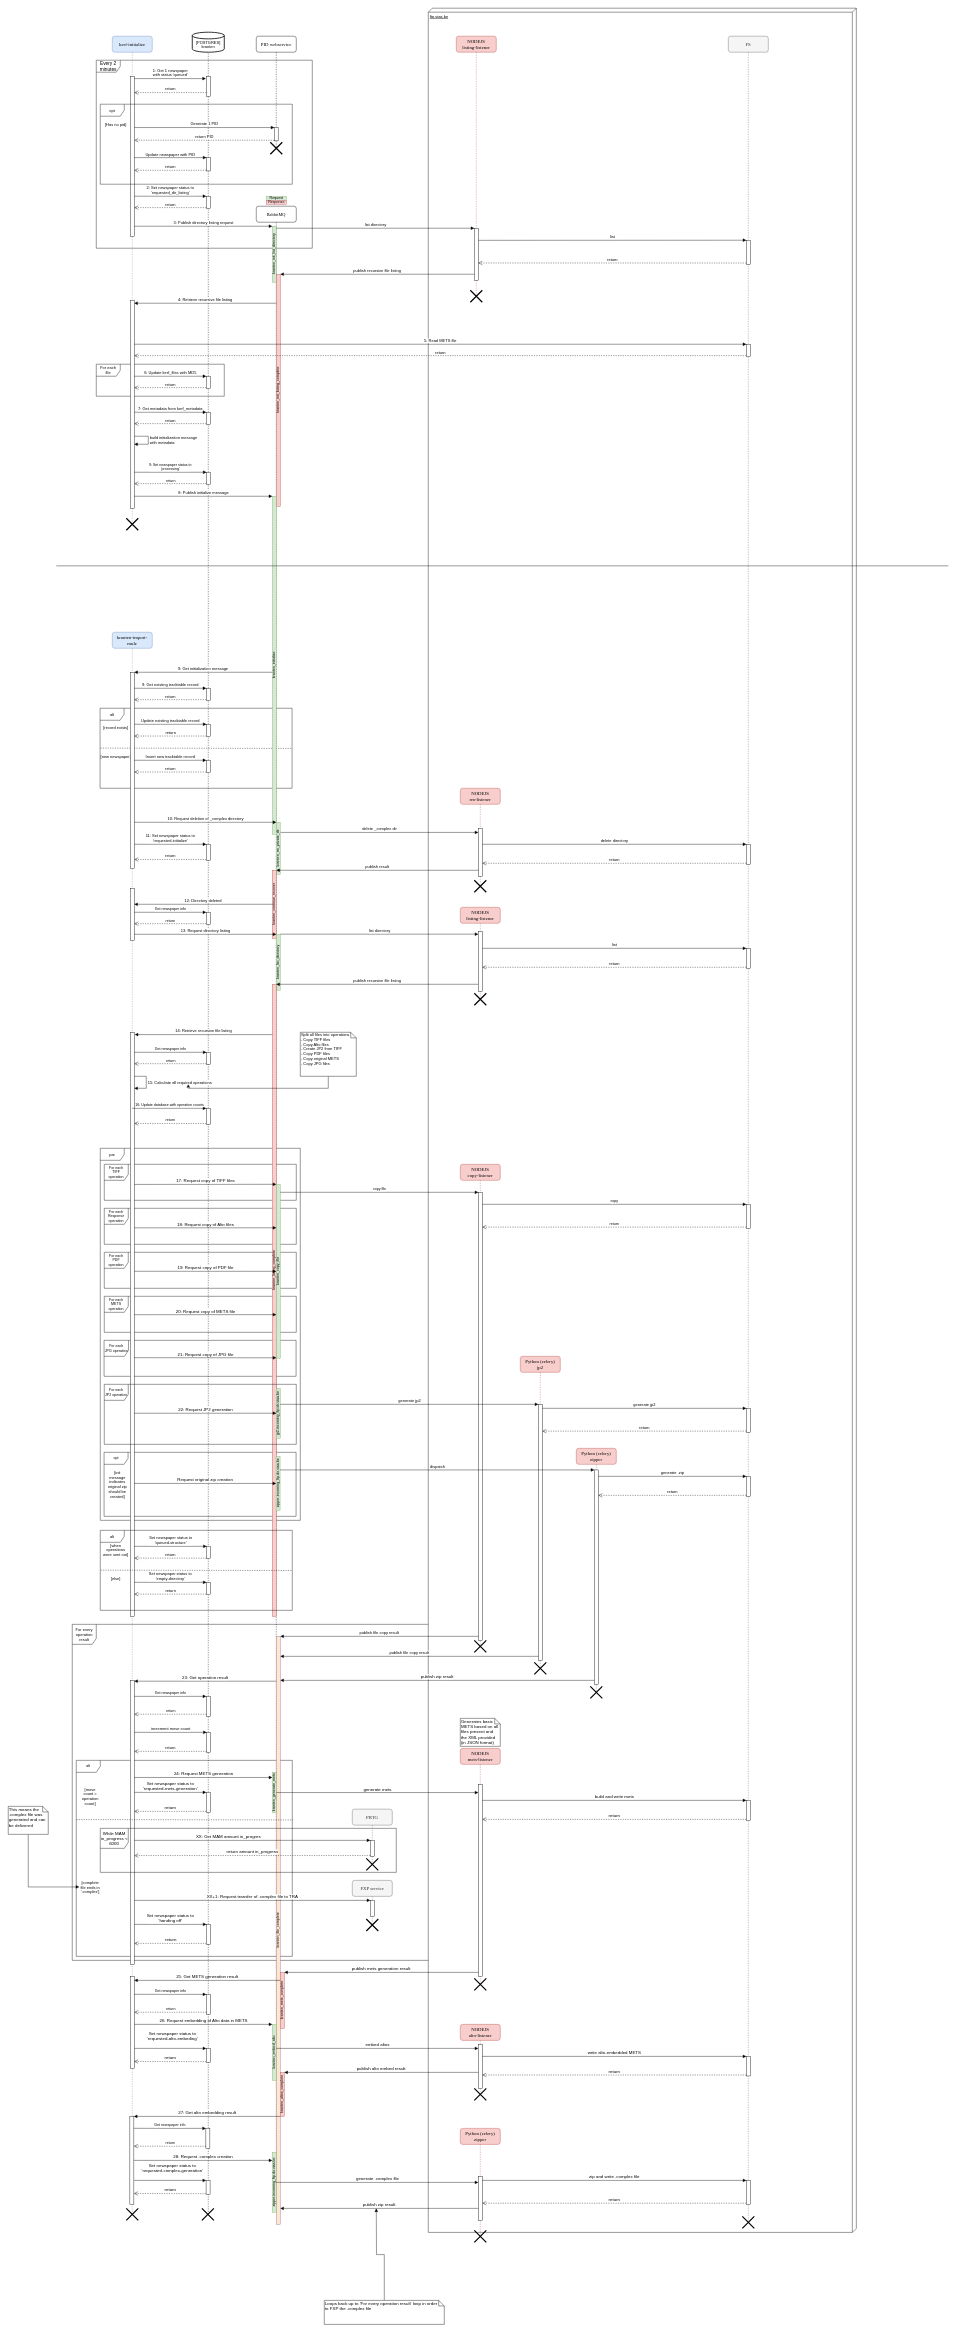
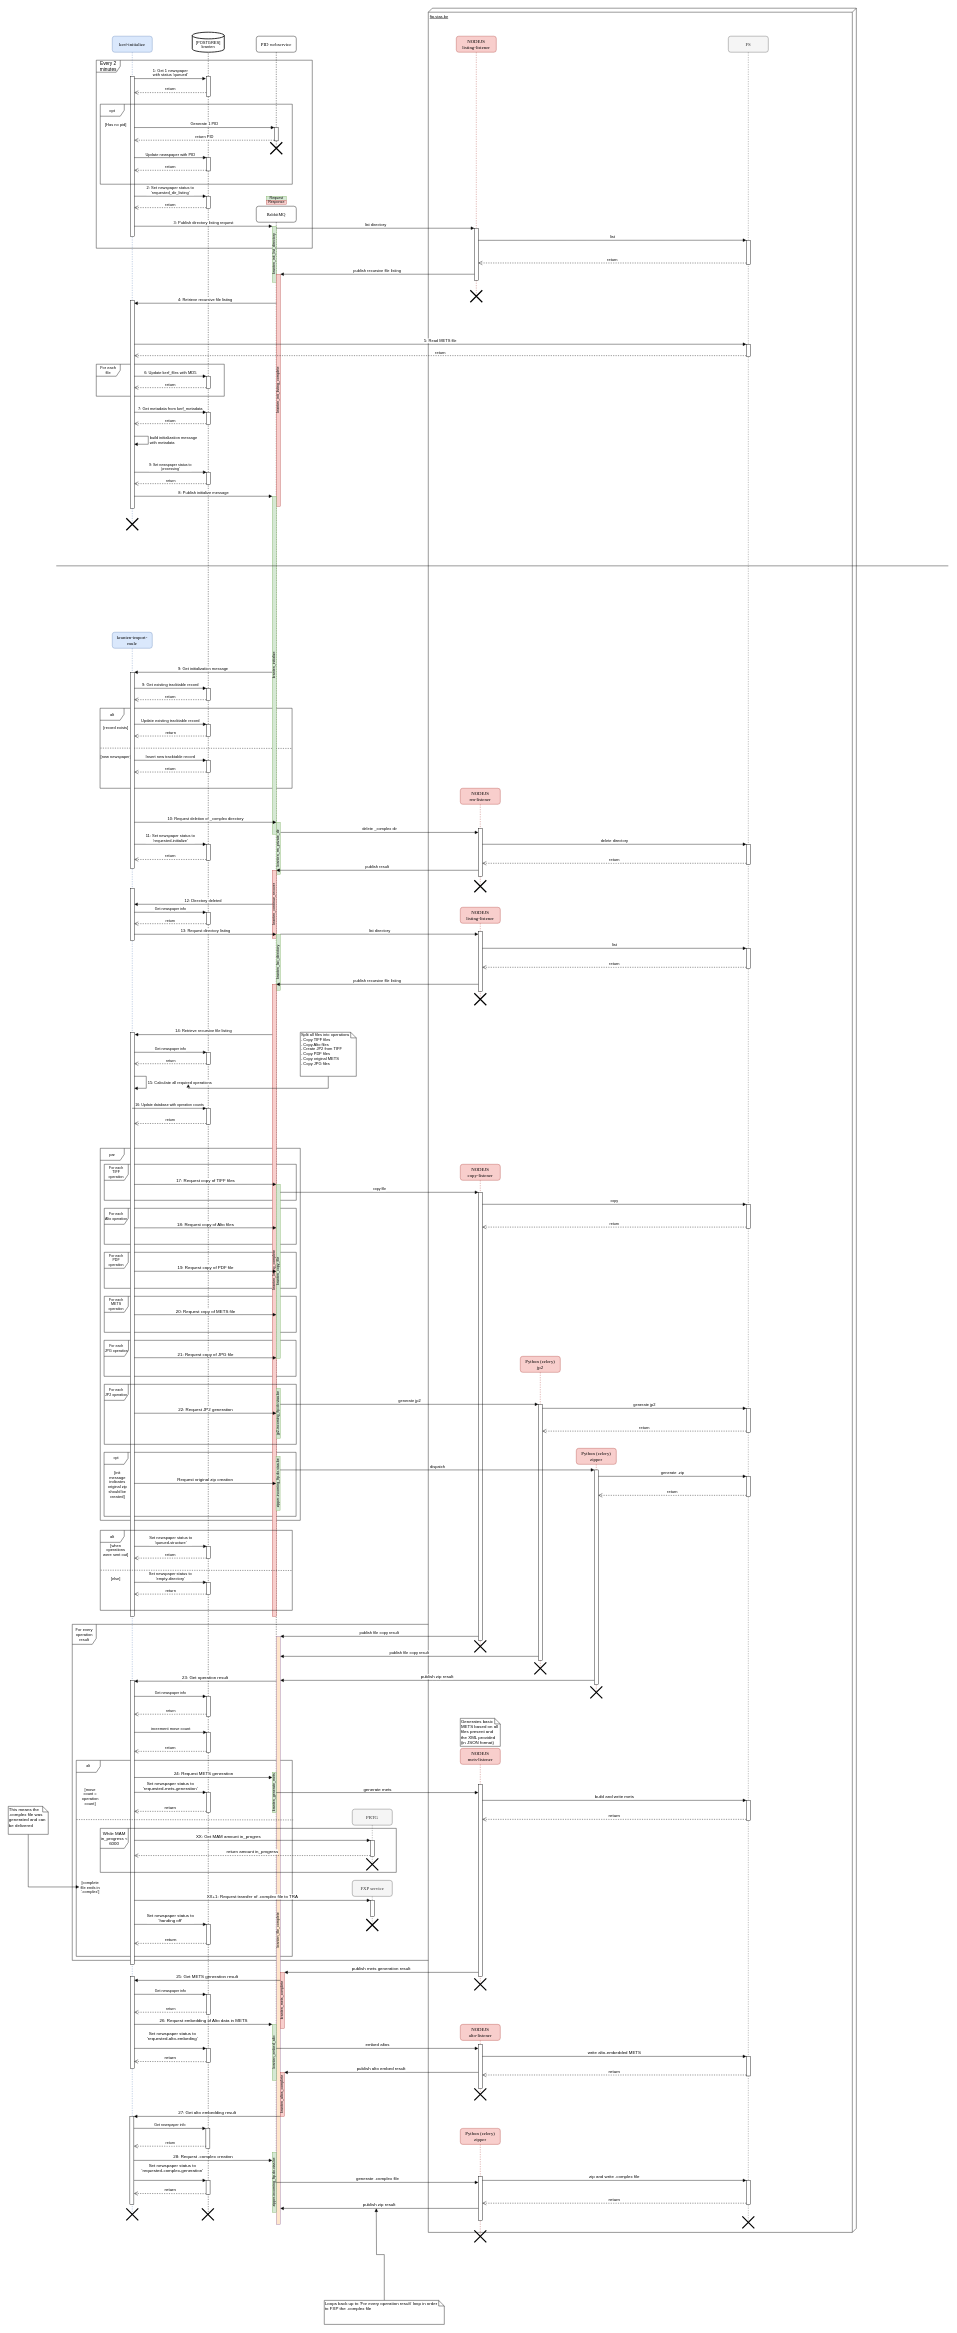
(116, 1216) -> (116, 1216)
